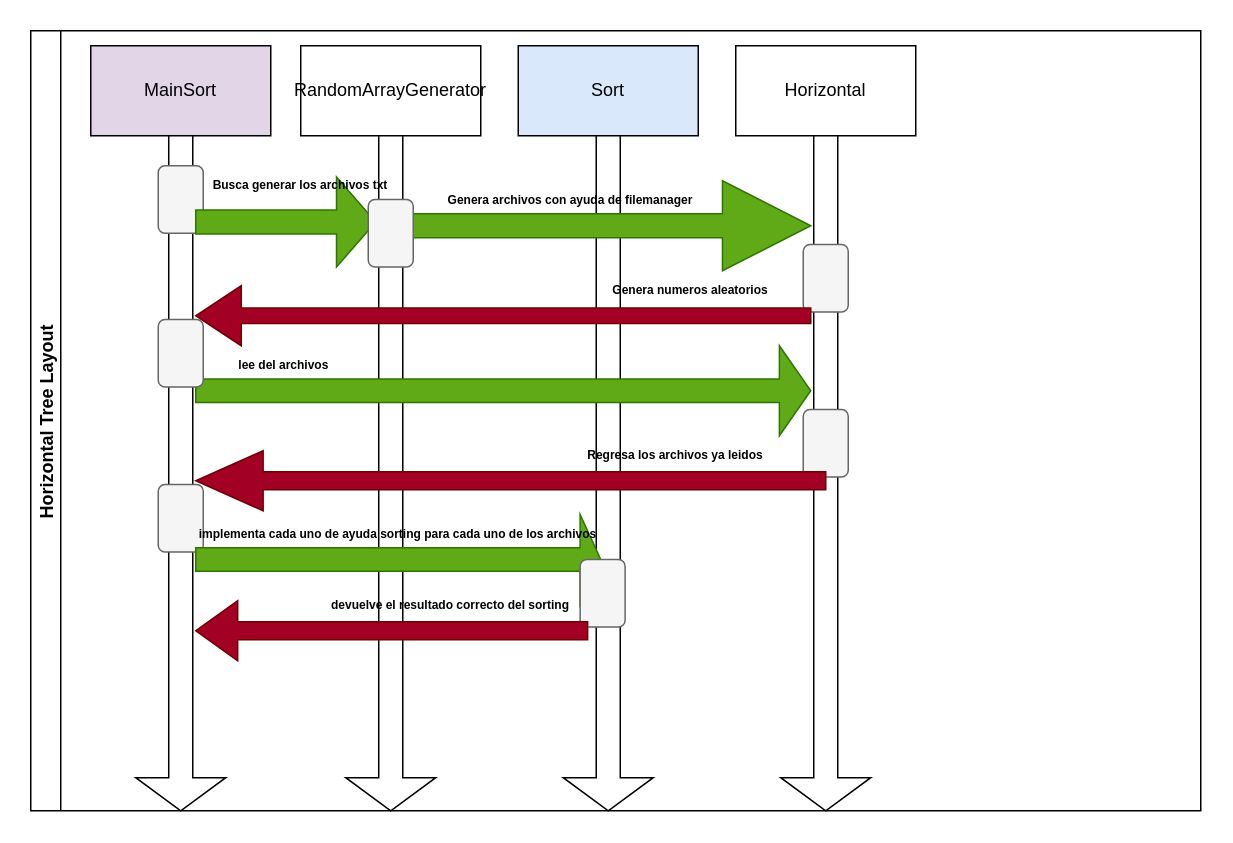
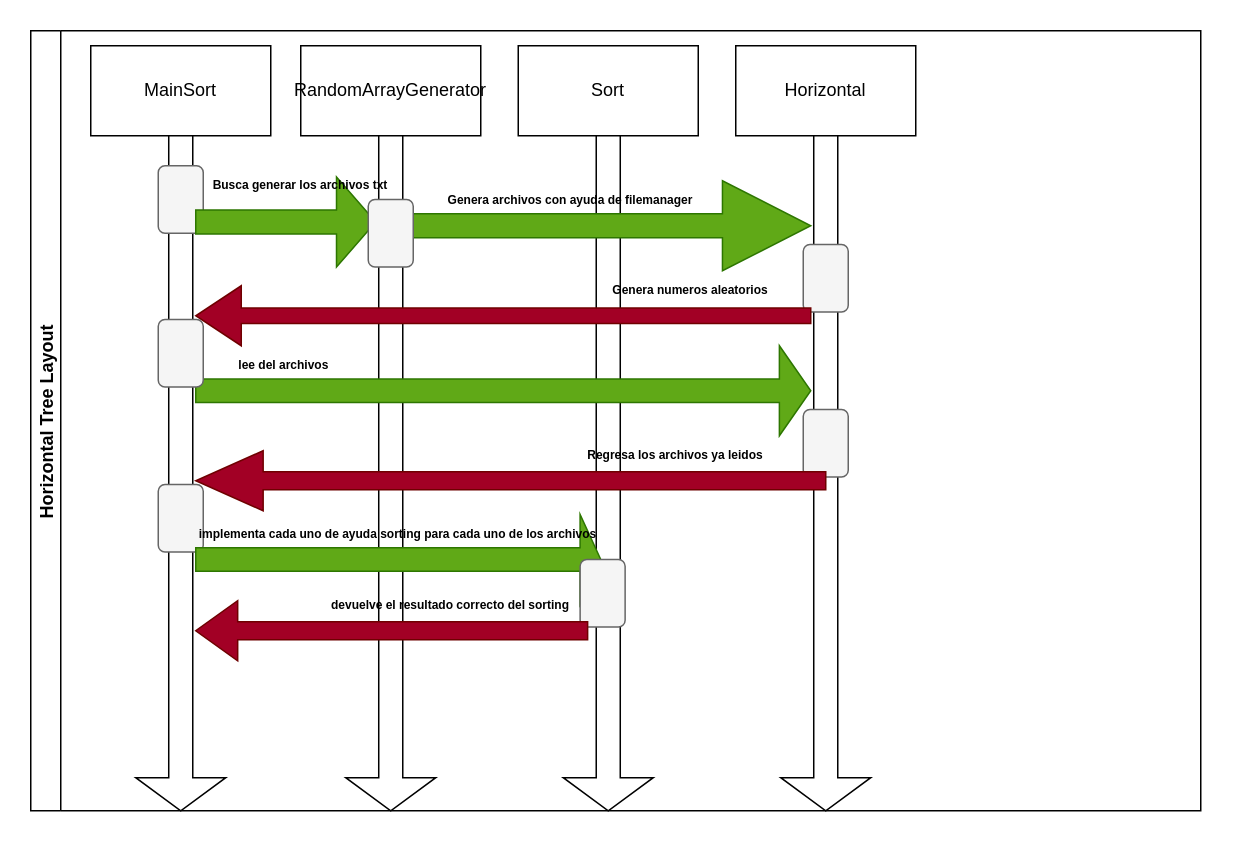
(181, 91) -> (181, 91)
(608, 91) -> (608, 91)
